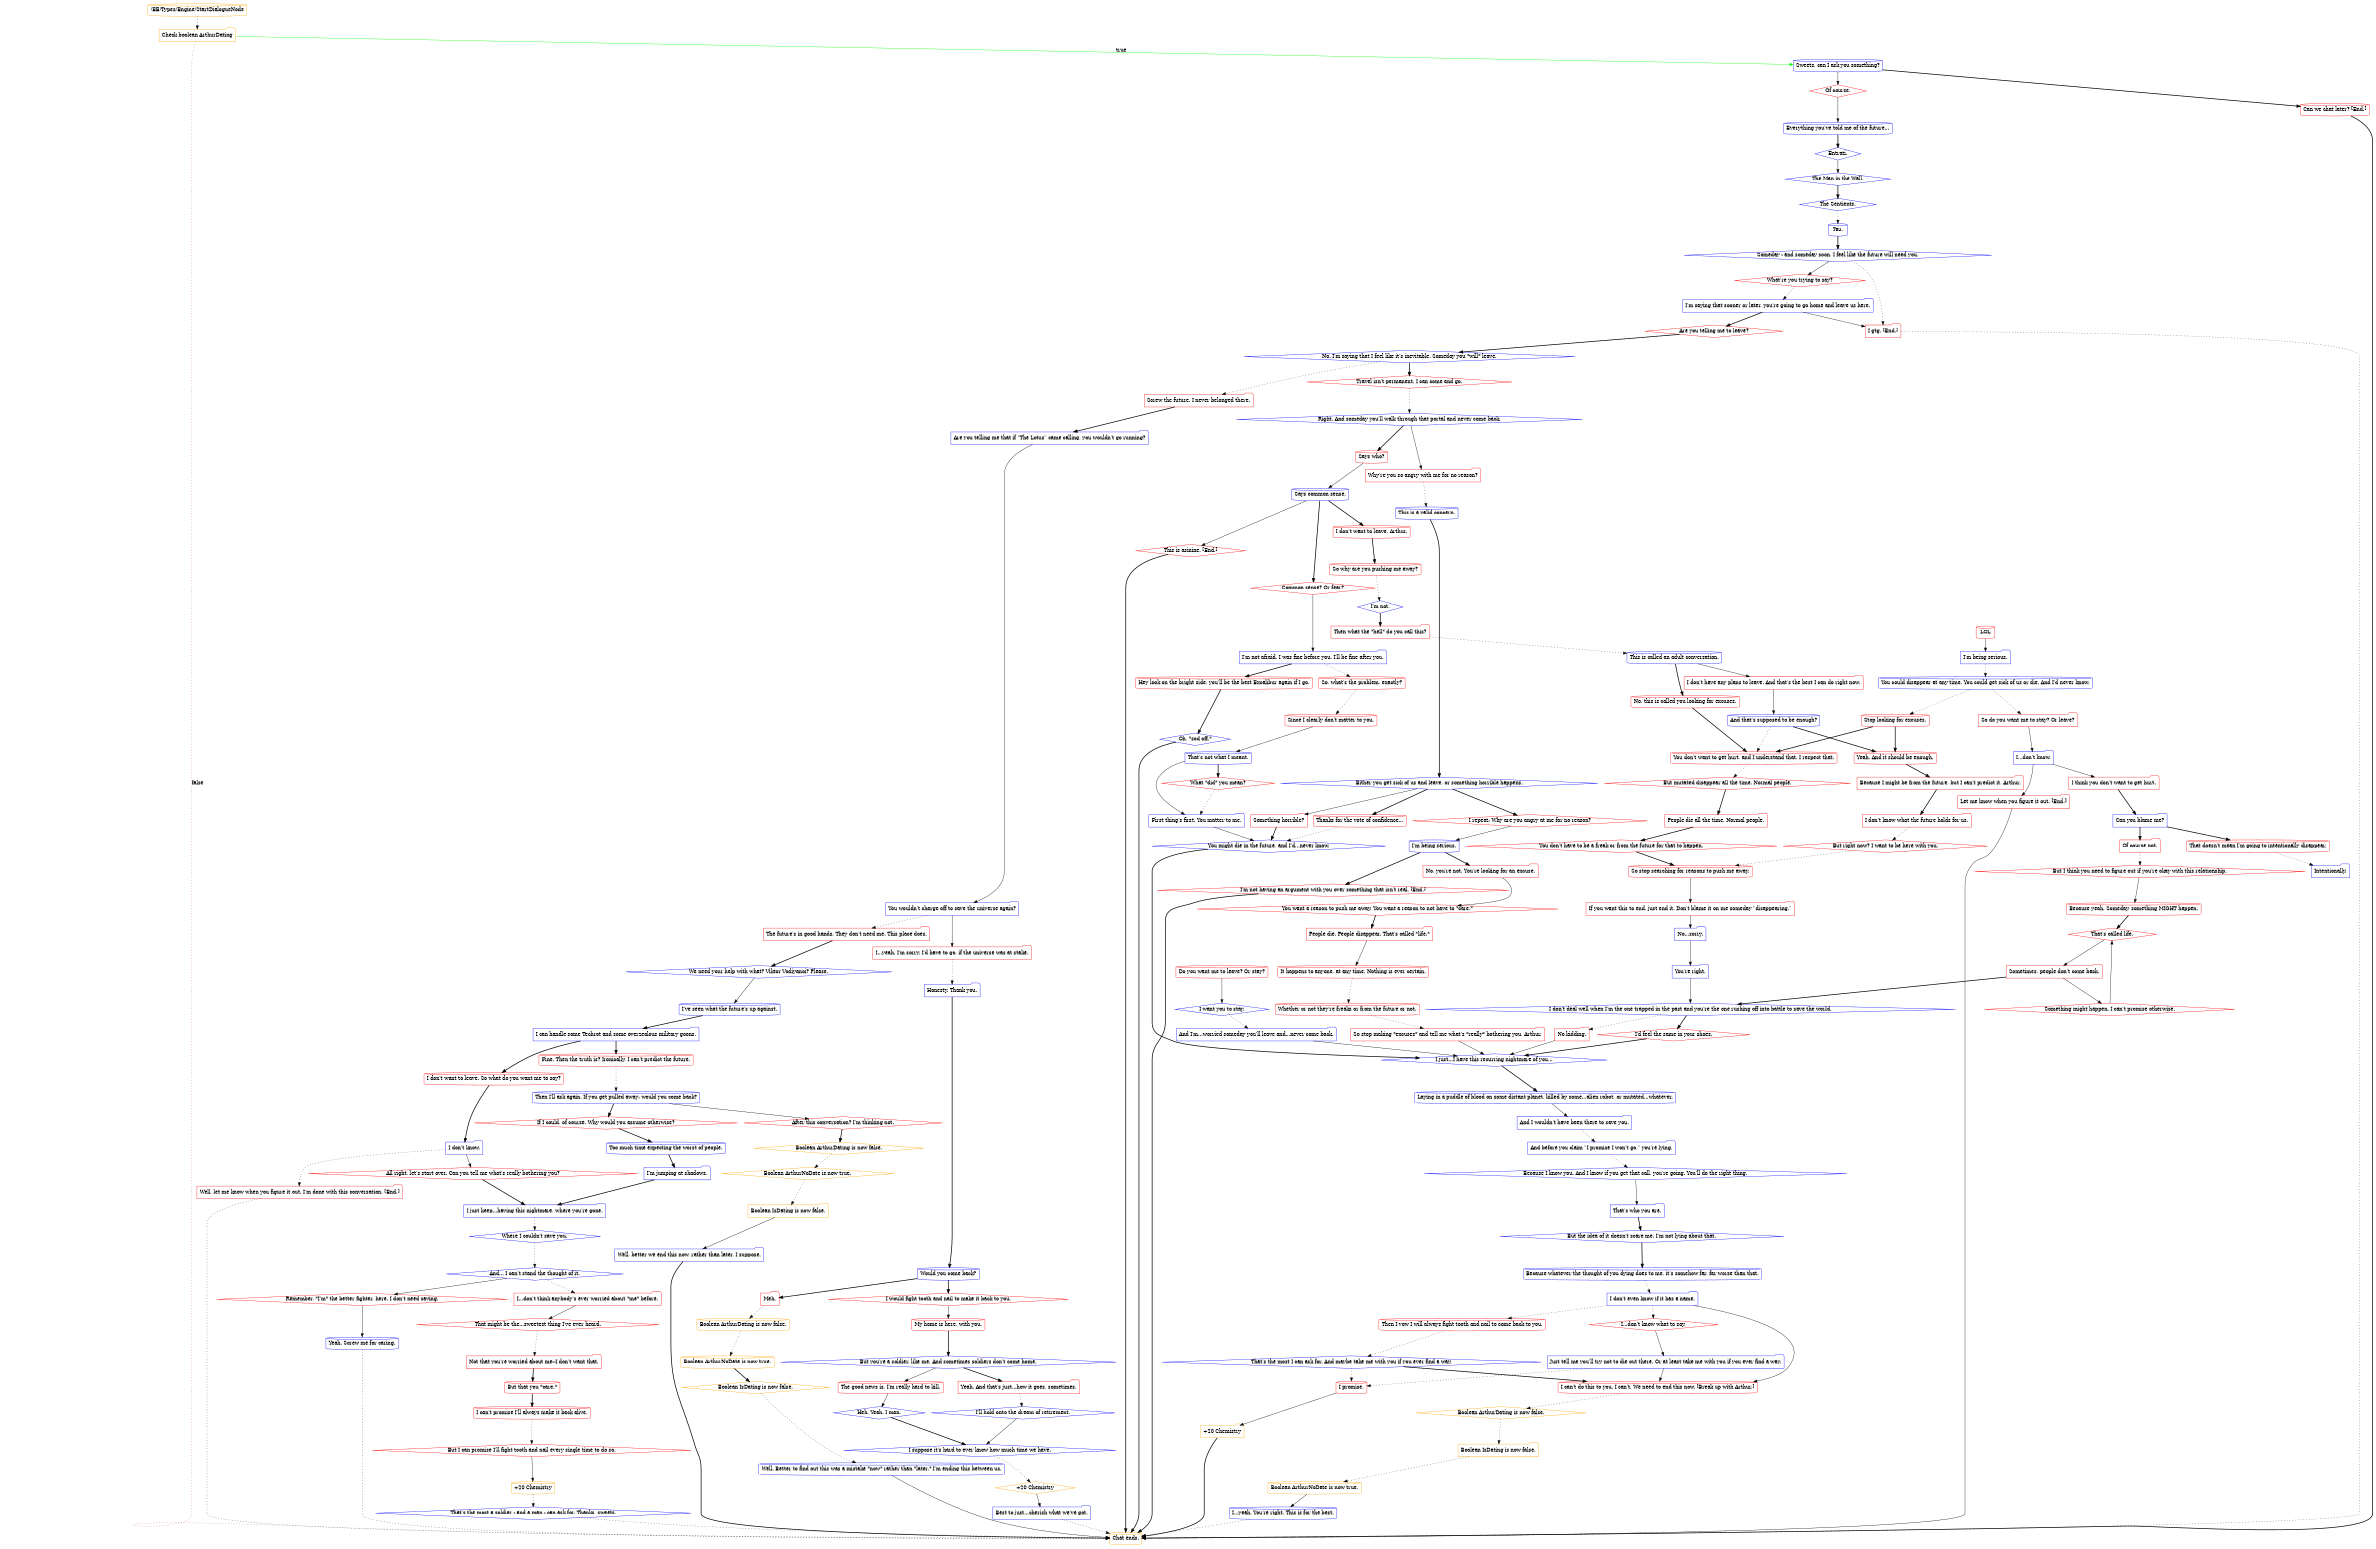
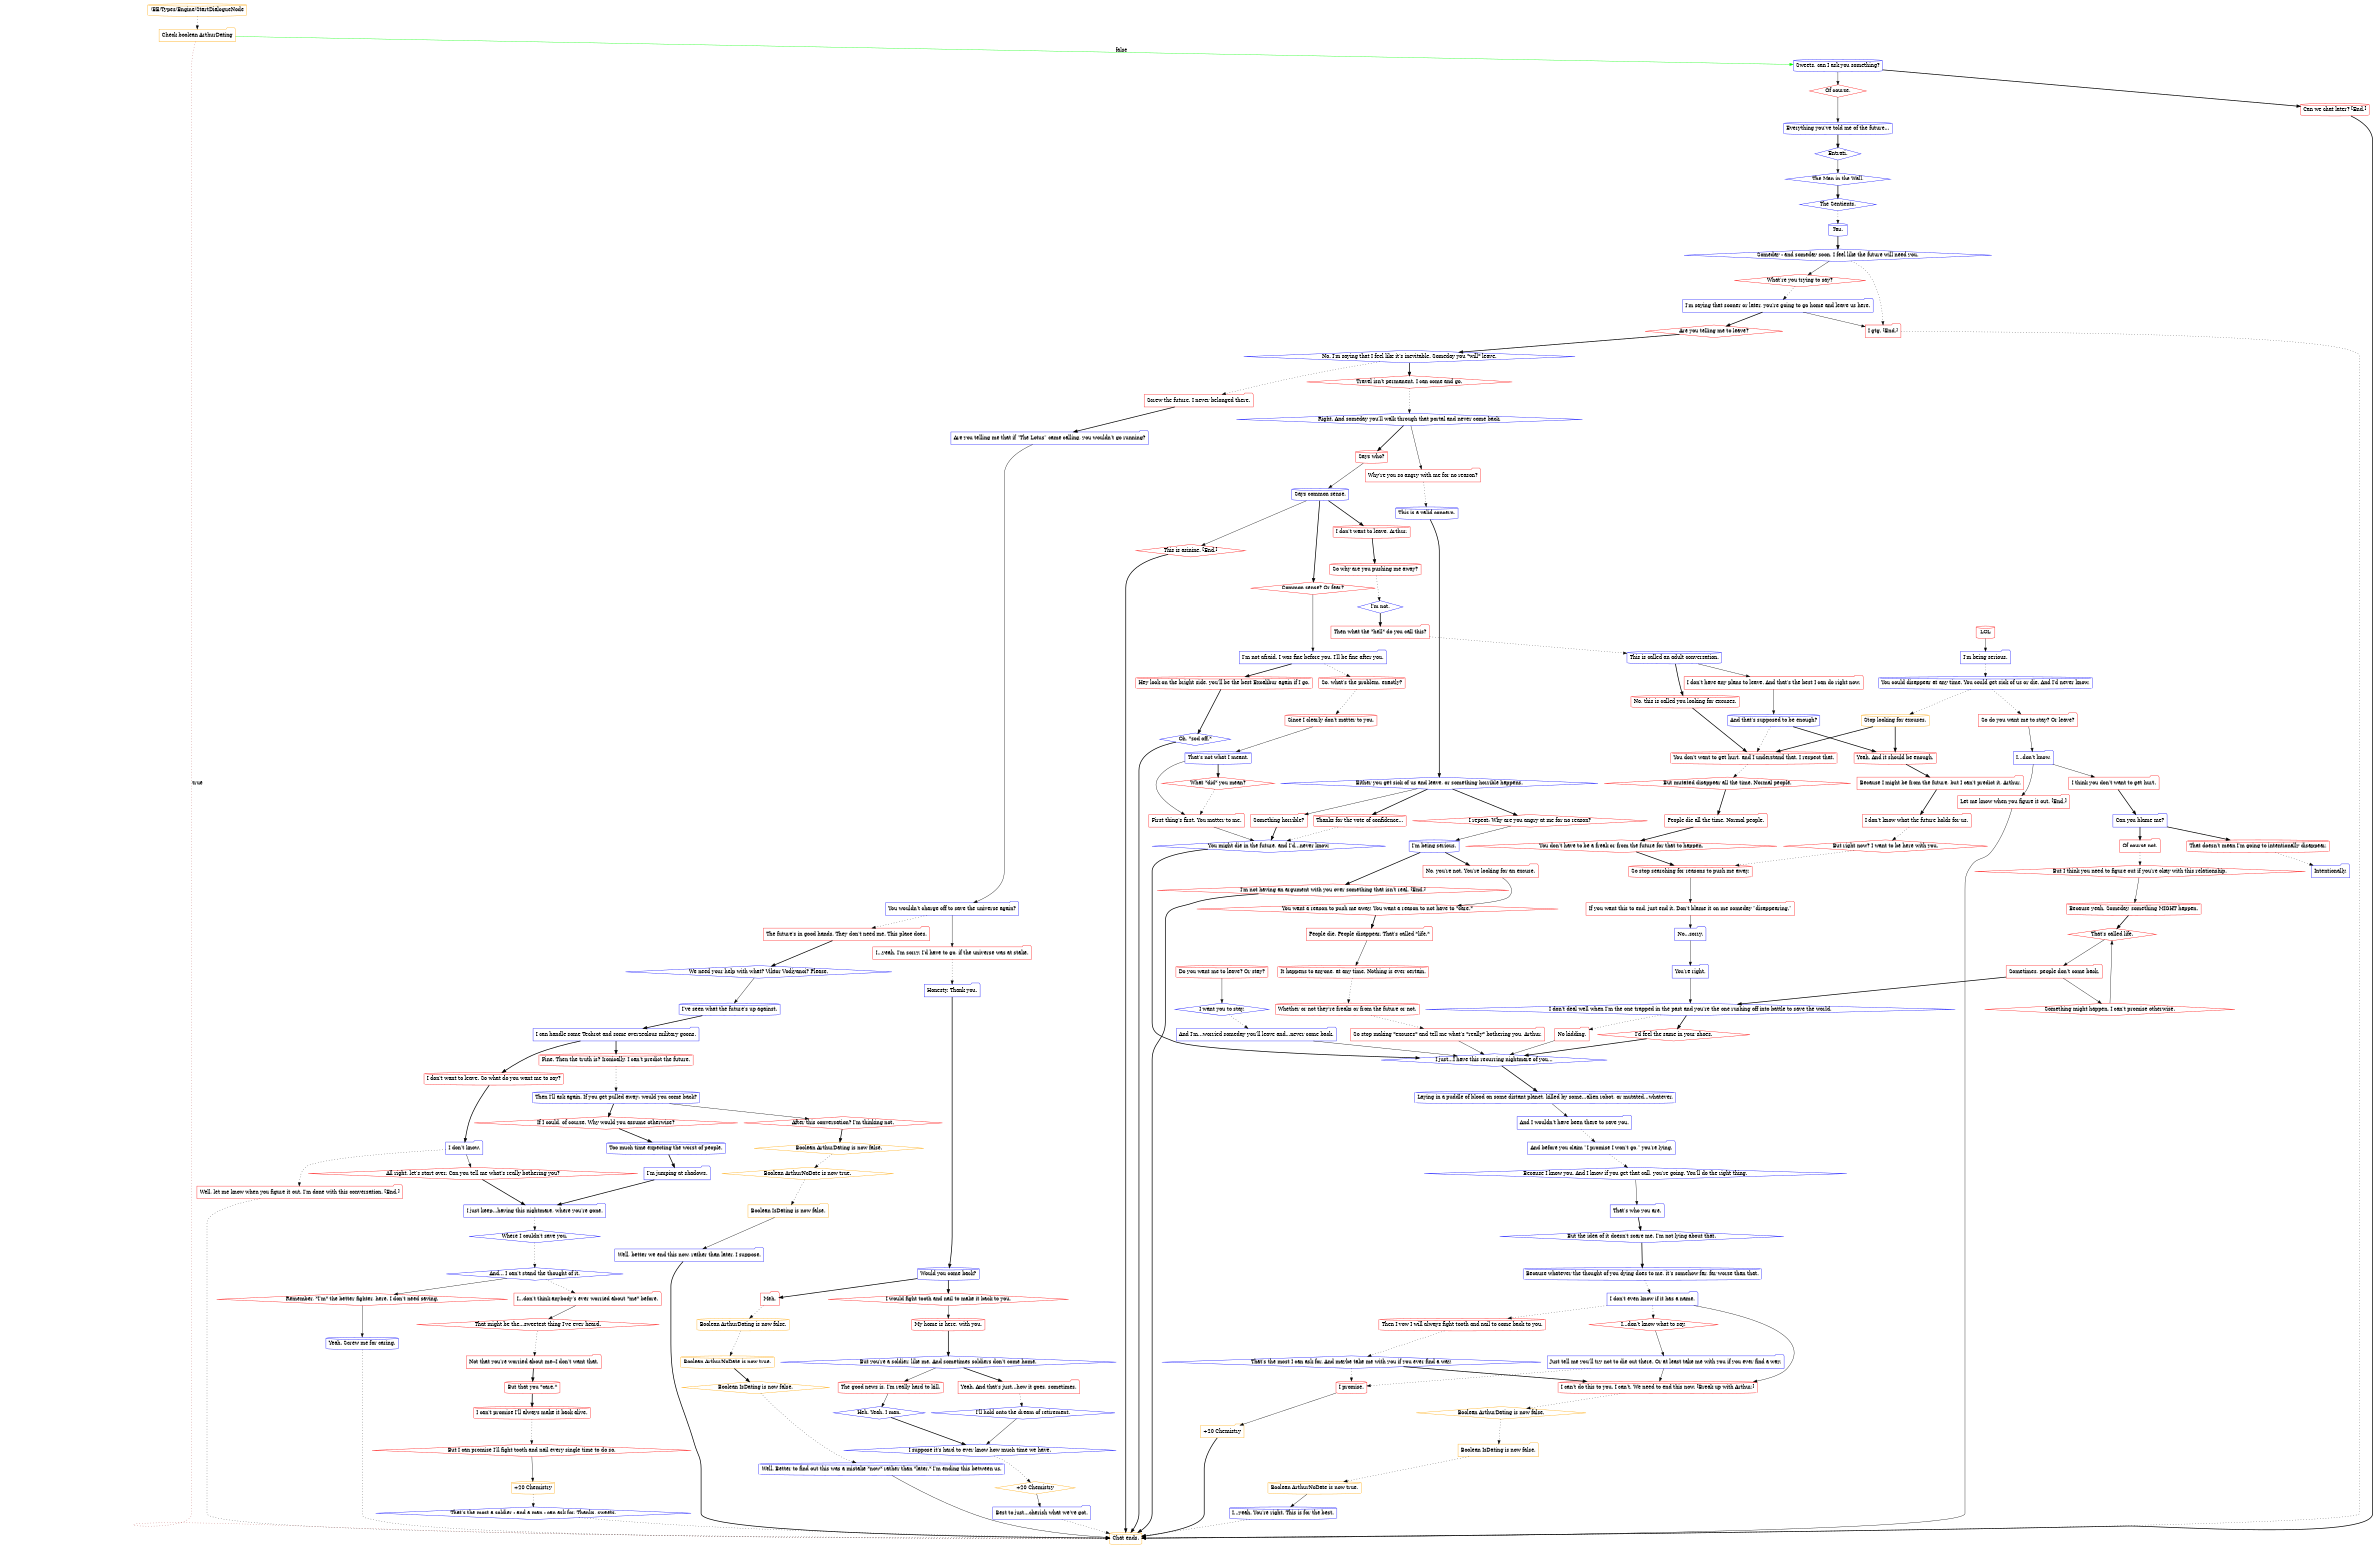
(1121, 51) -> (1121, 51)
(1895, 720) -> (1895, 720)
(198, 783) -> (198, 783)
(1197, 821) -> (1197, 821)
